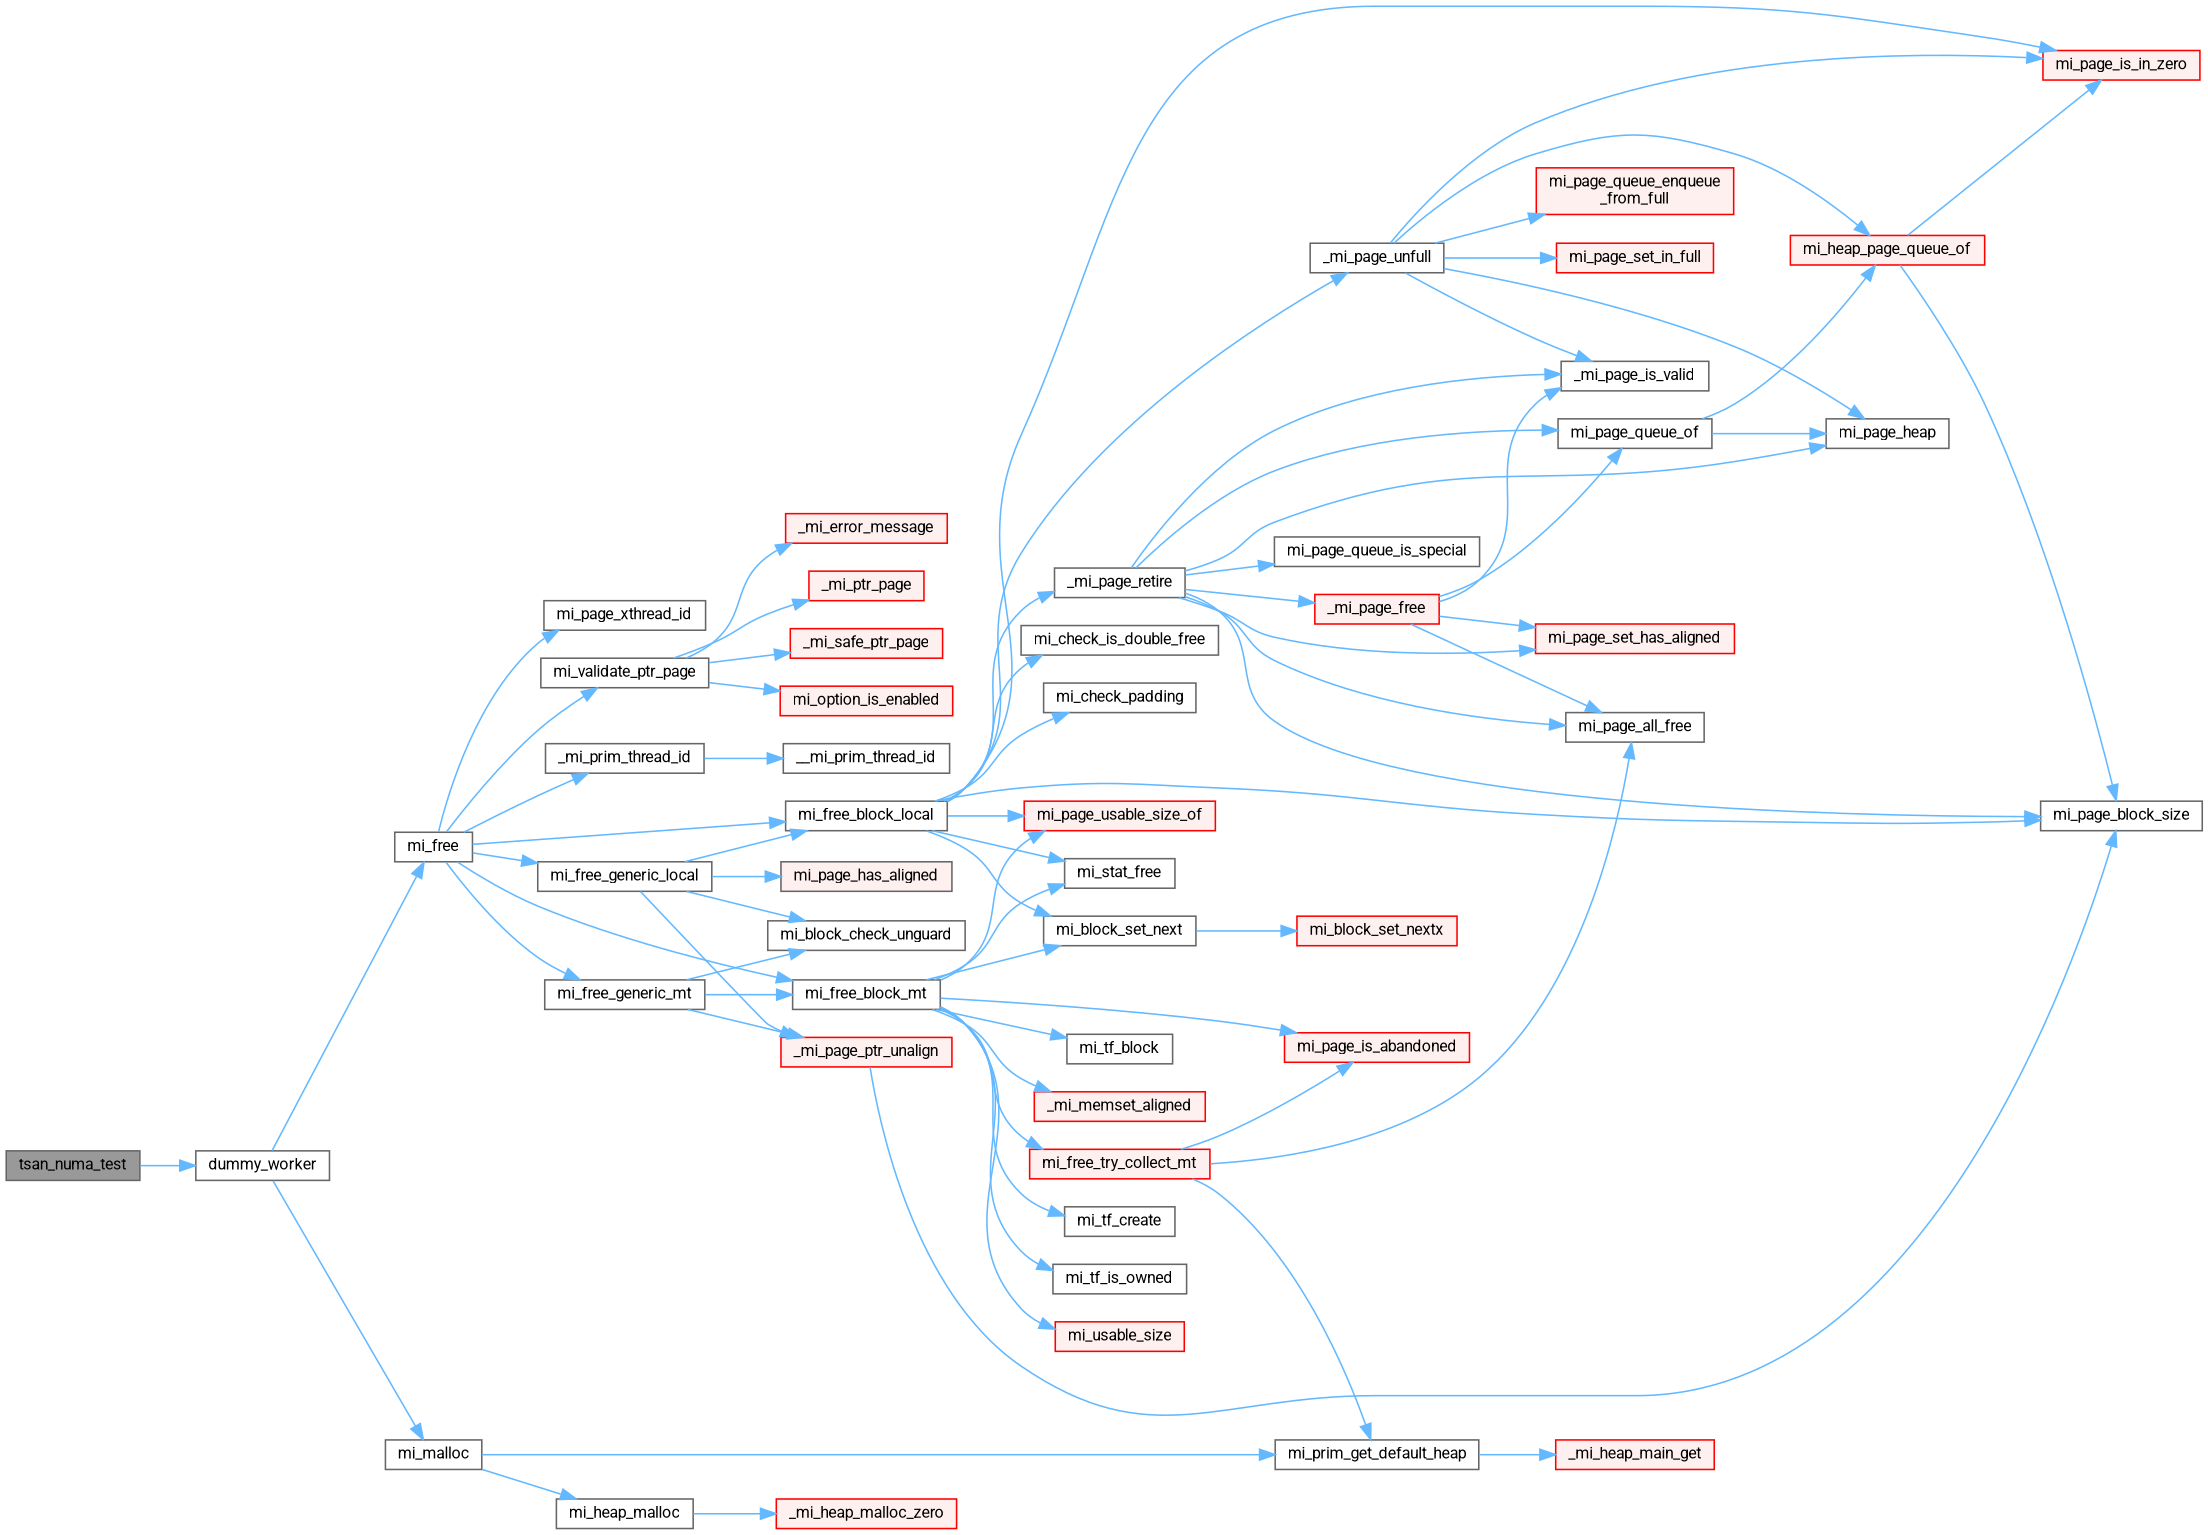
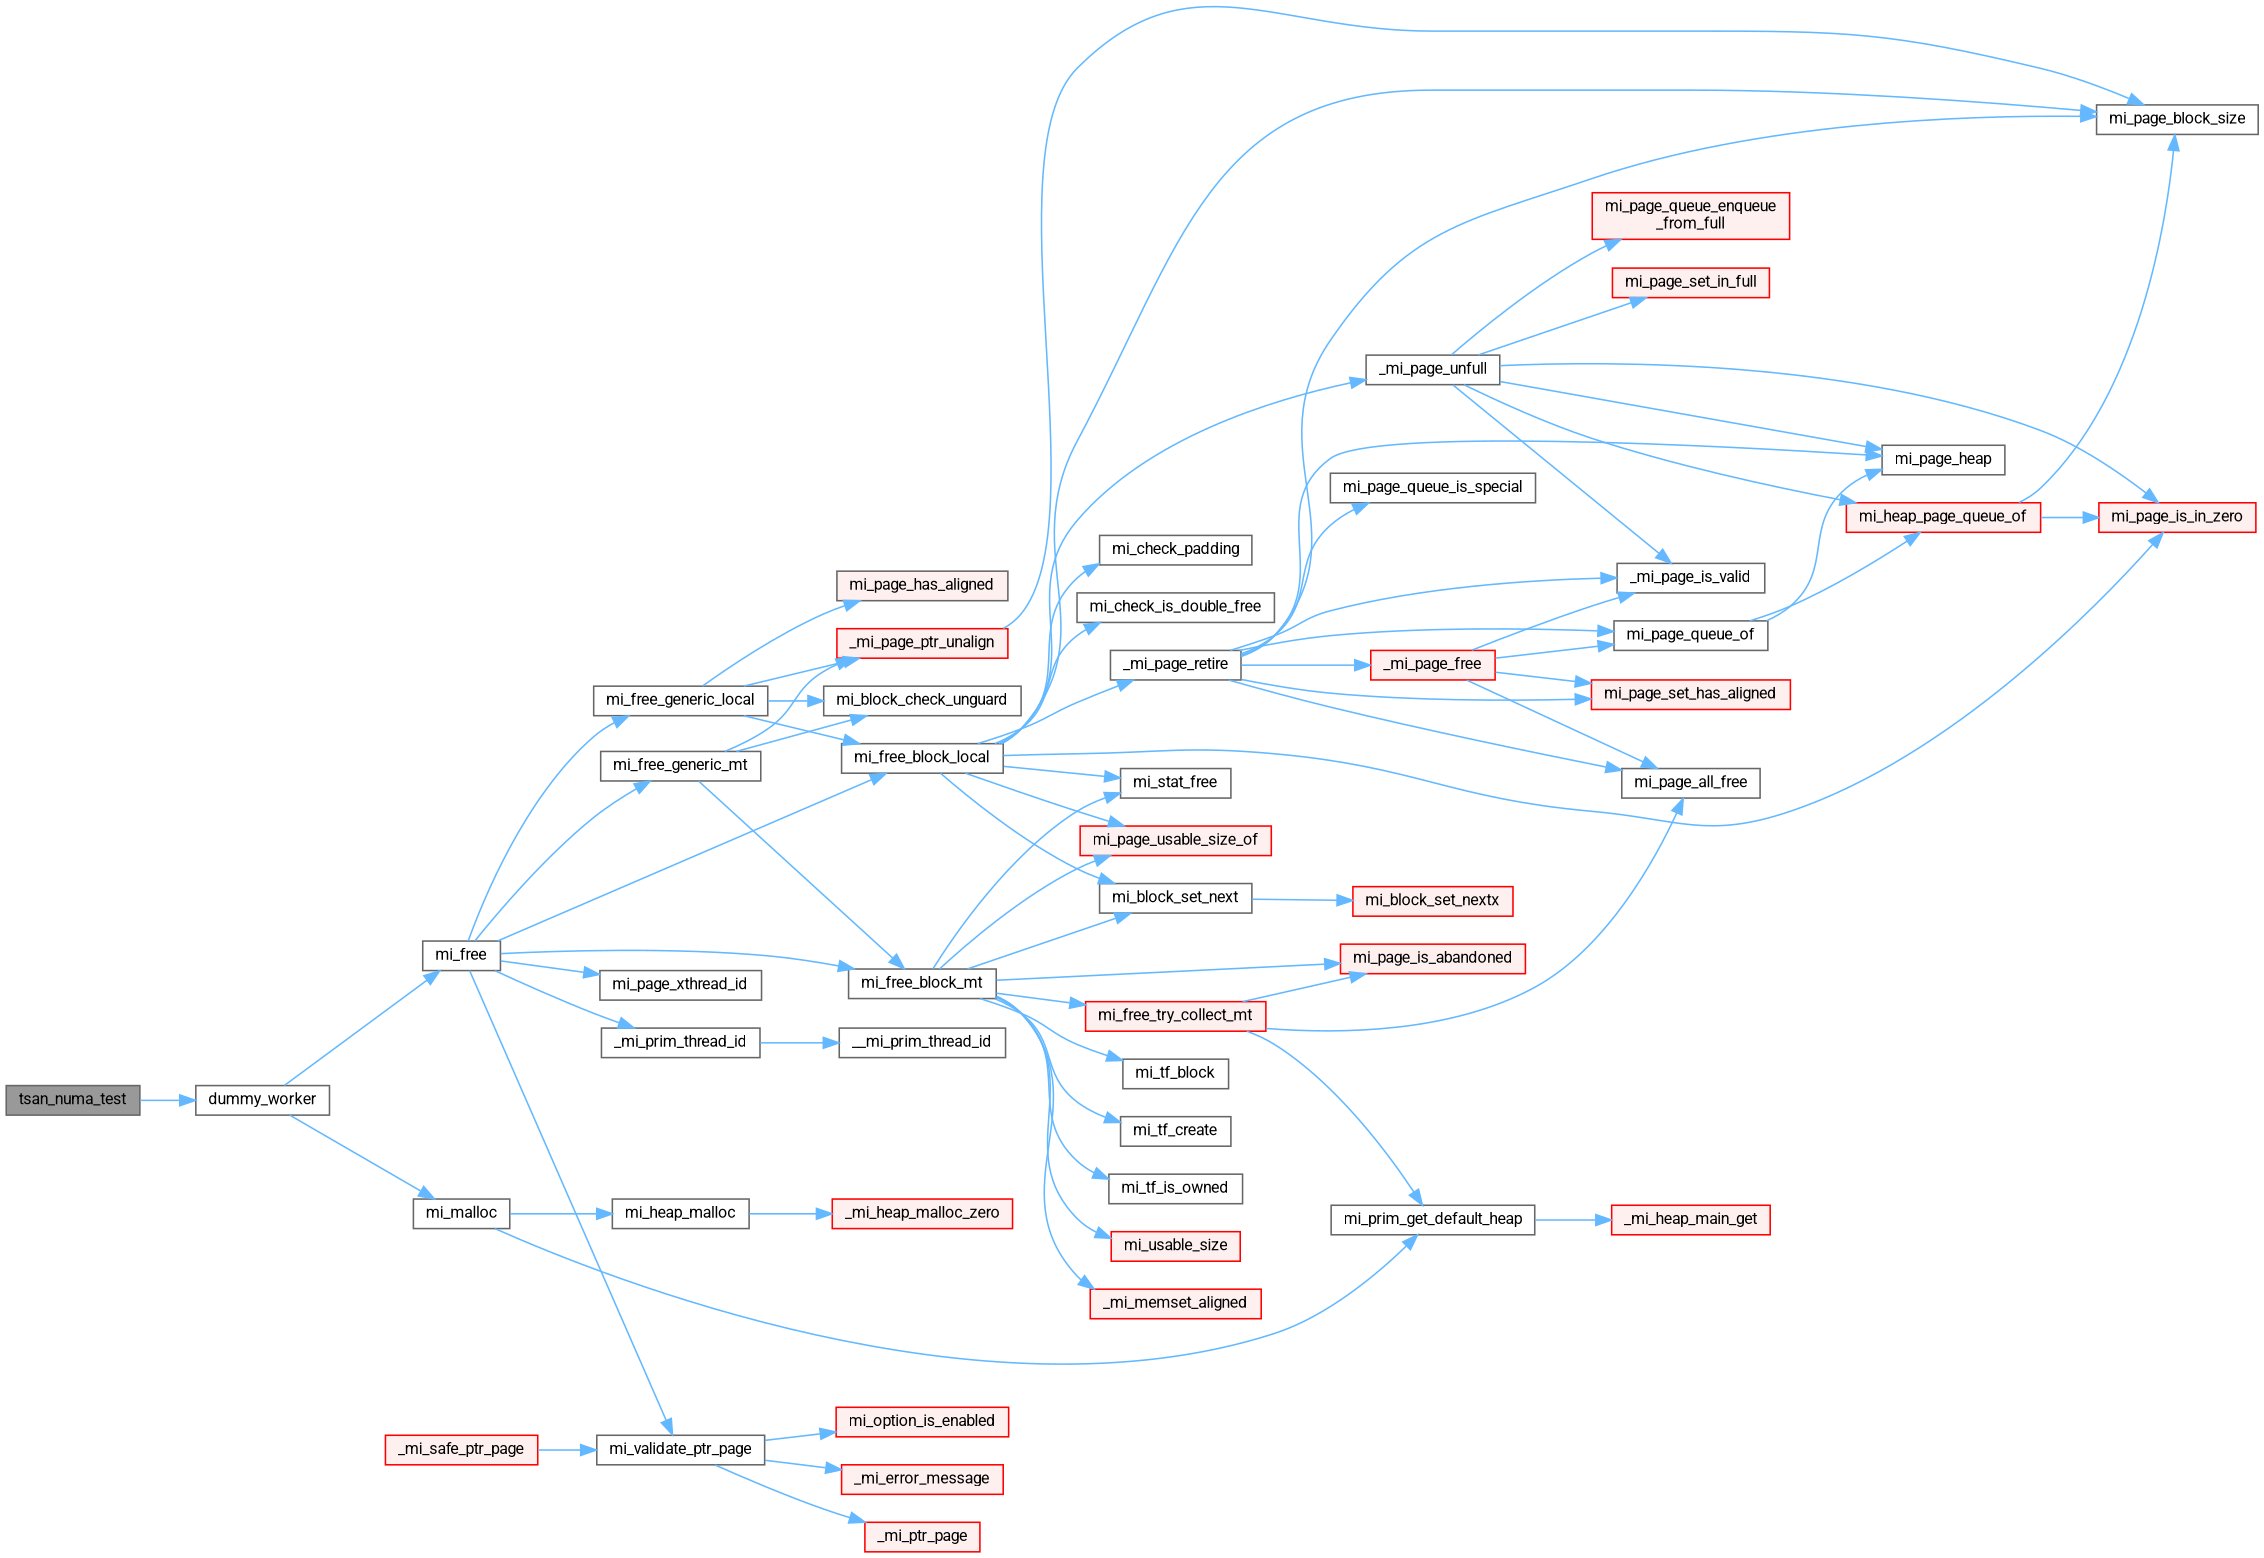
(742, 659) -> (559, 1450)
